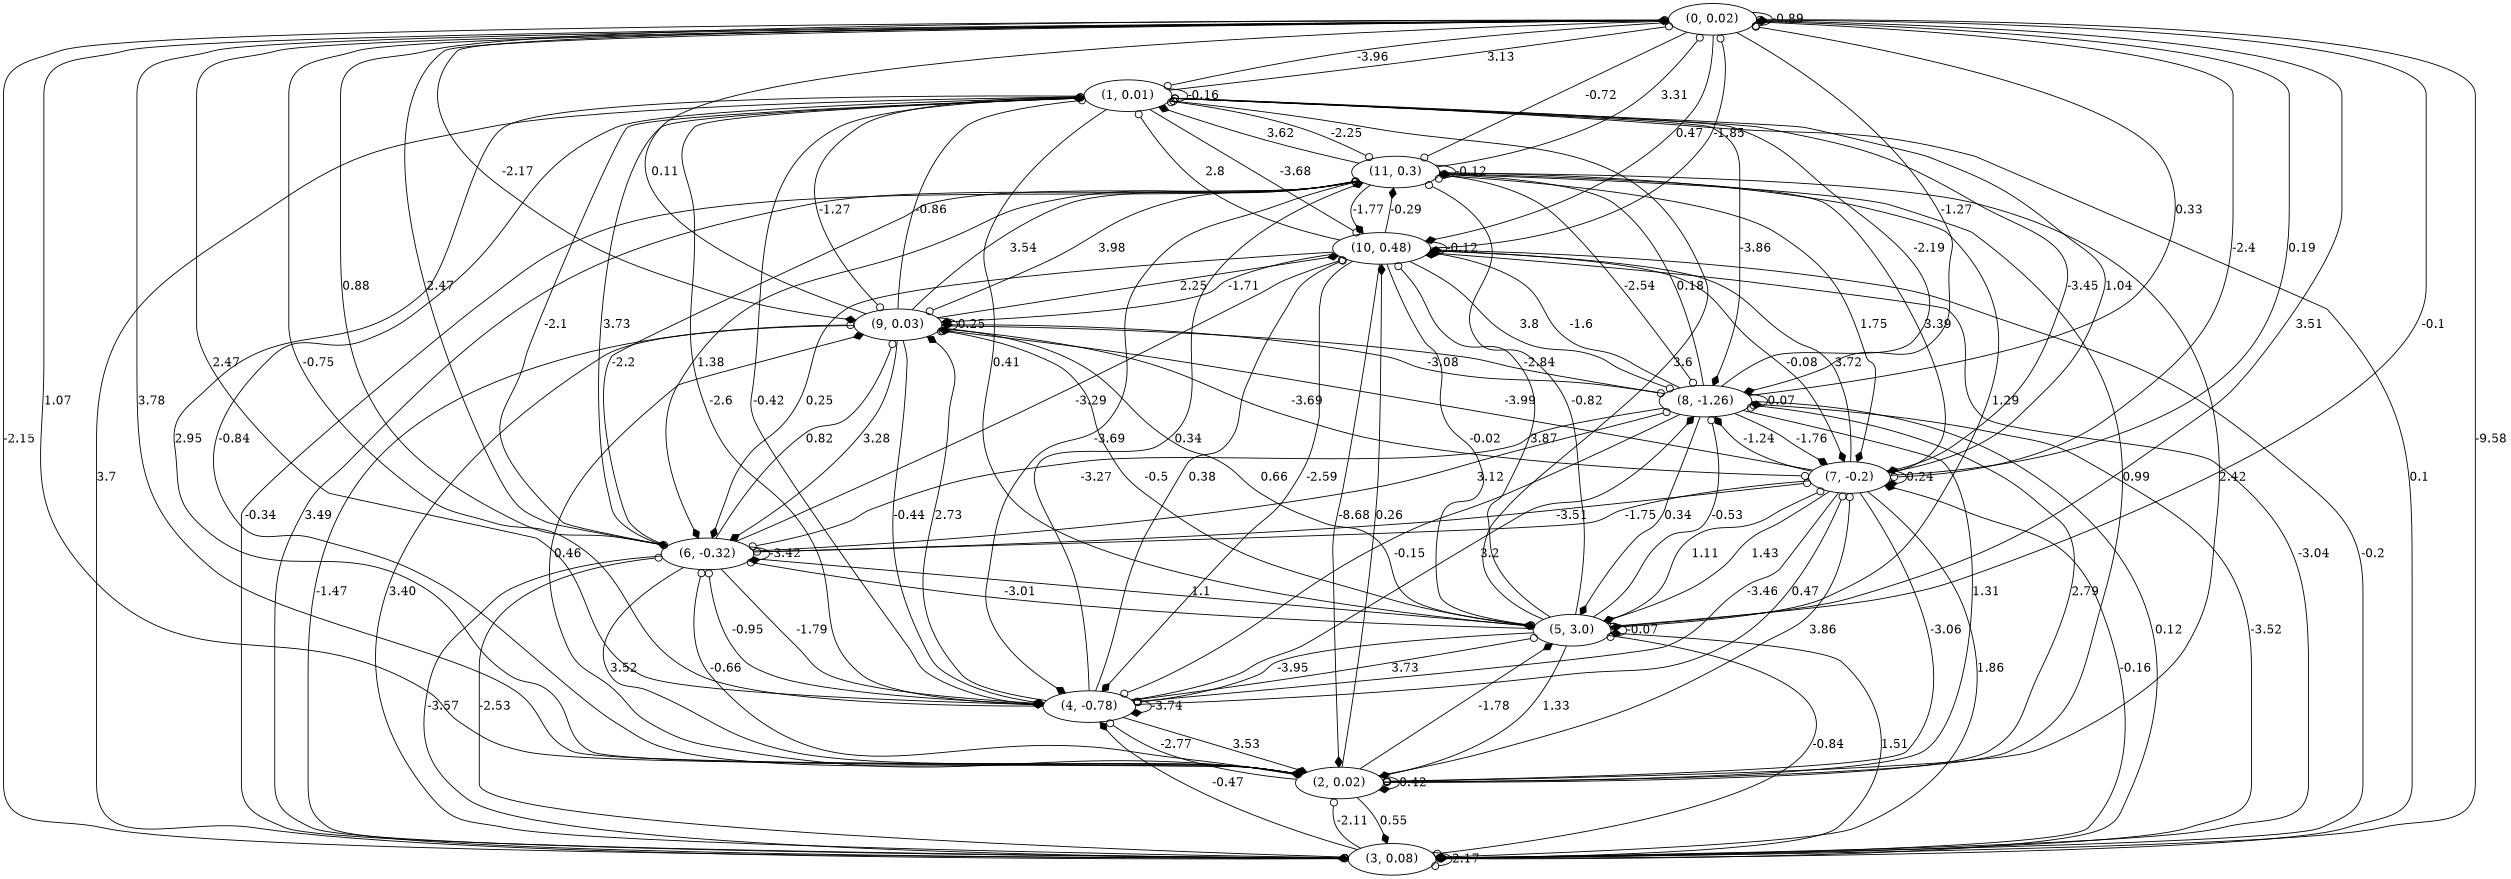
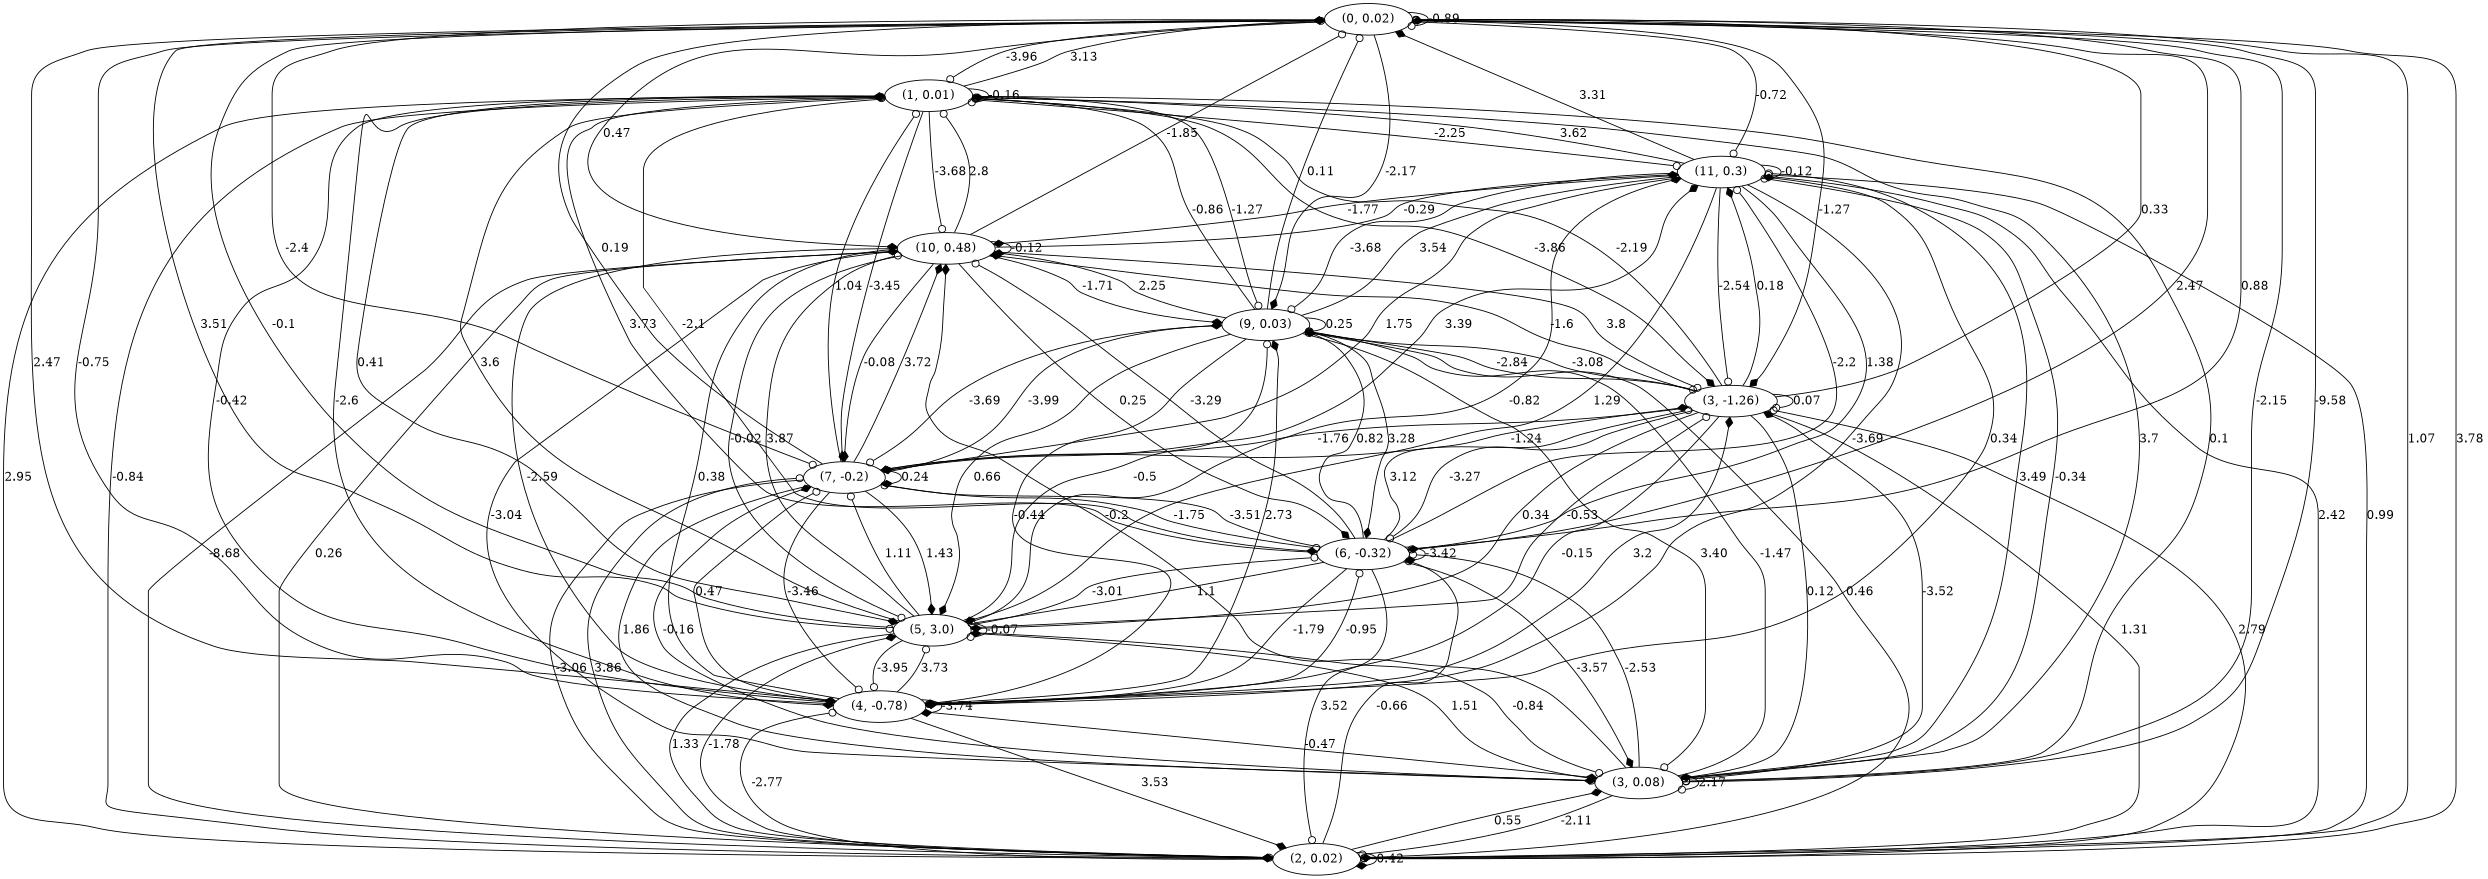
(1581, 130) -> (1550, 98)
(1112, 248) -> (1366, 248)
(1540, 367) -> (1342, 423)
(1706, 401) -> (1731, 401)
(1225, 803) -> (1255, 744)
